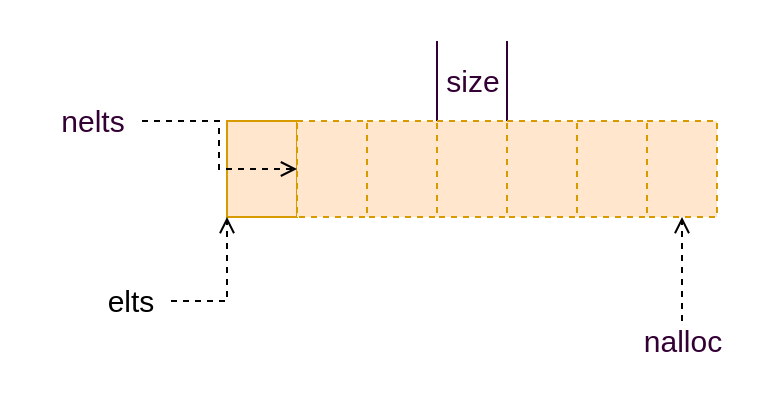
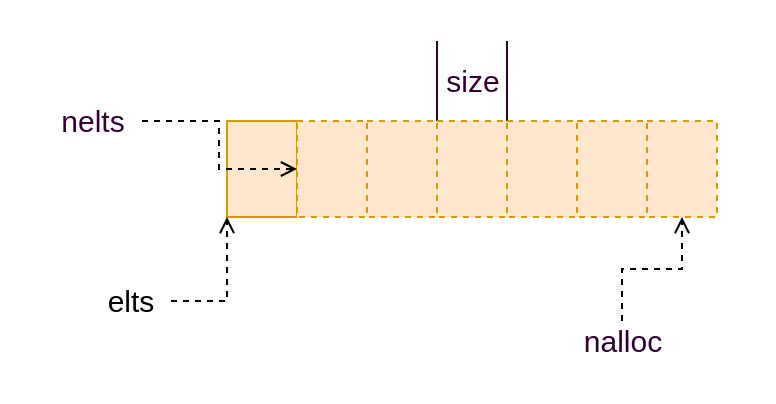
(682, 341) -> (622, 341)
